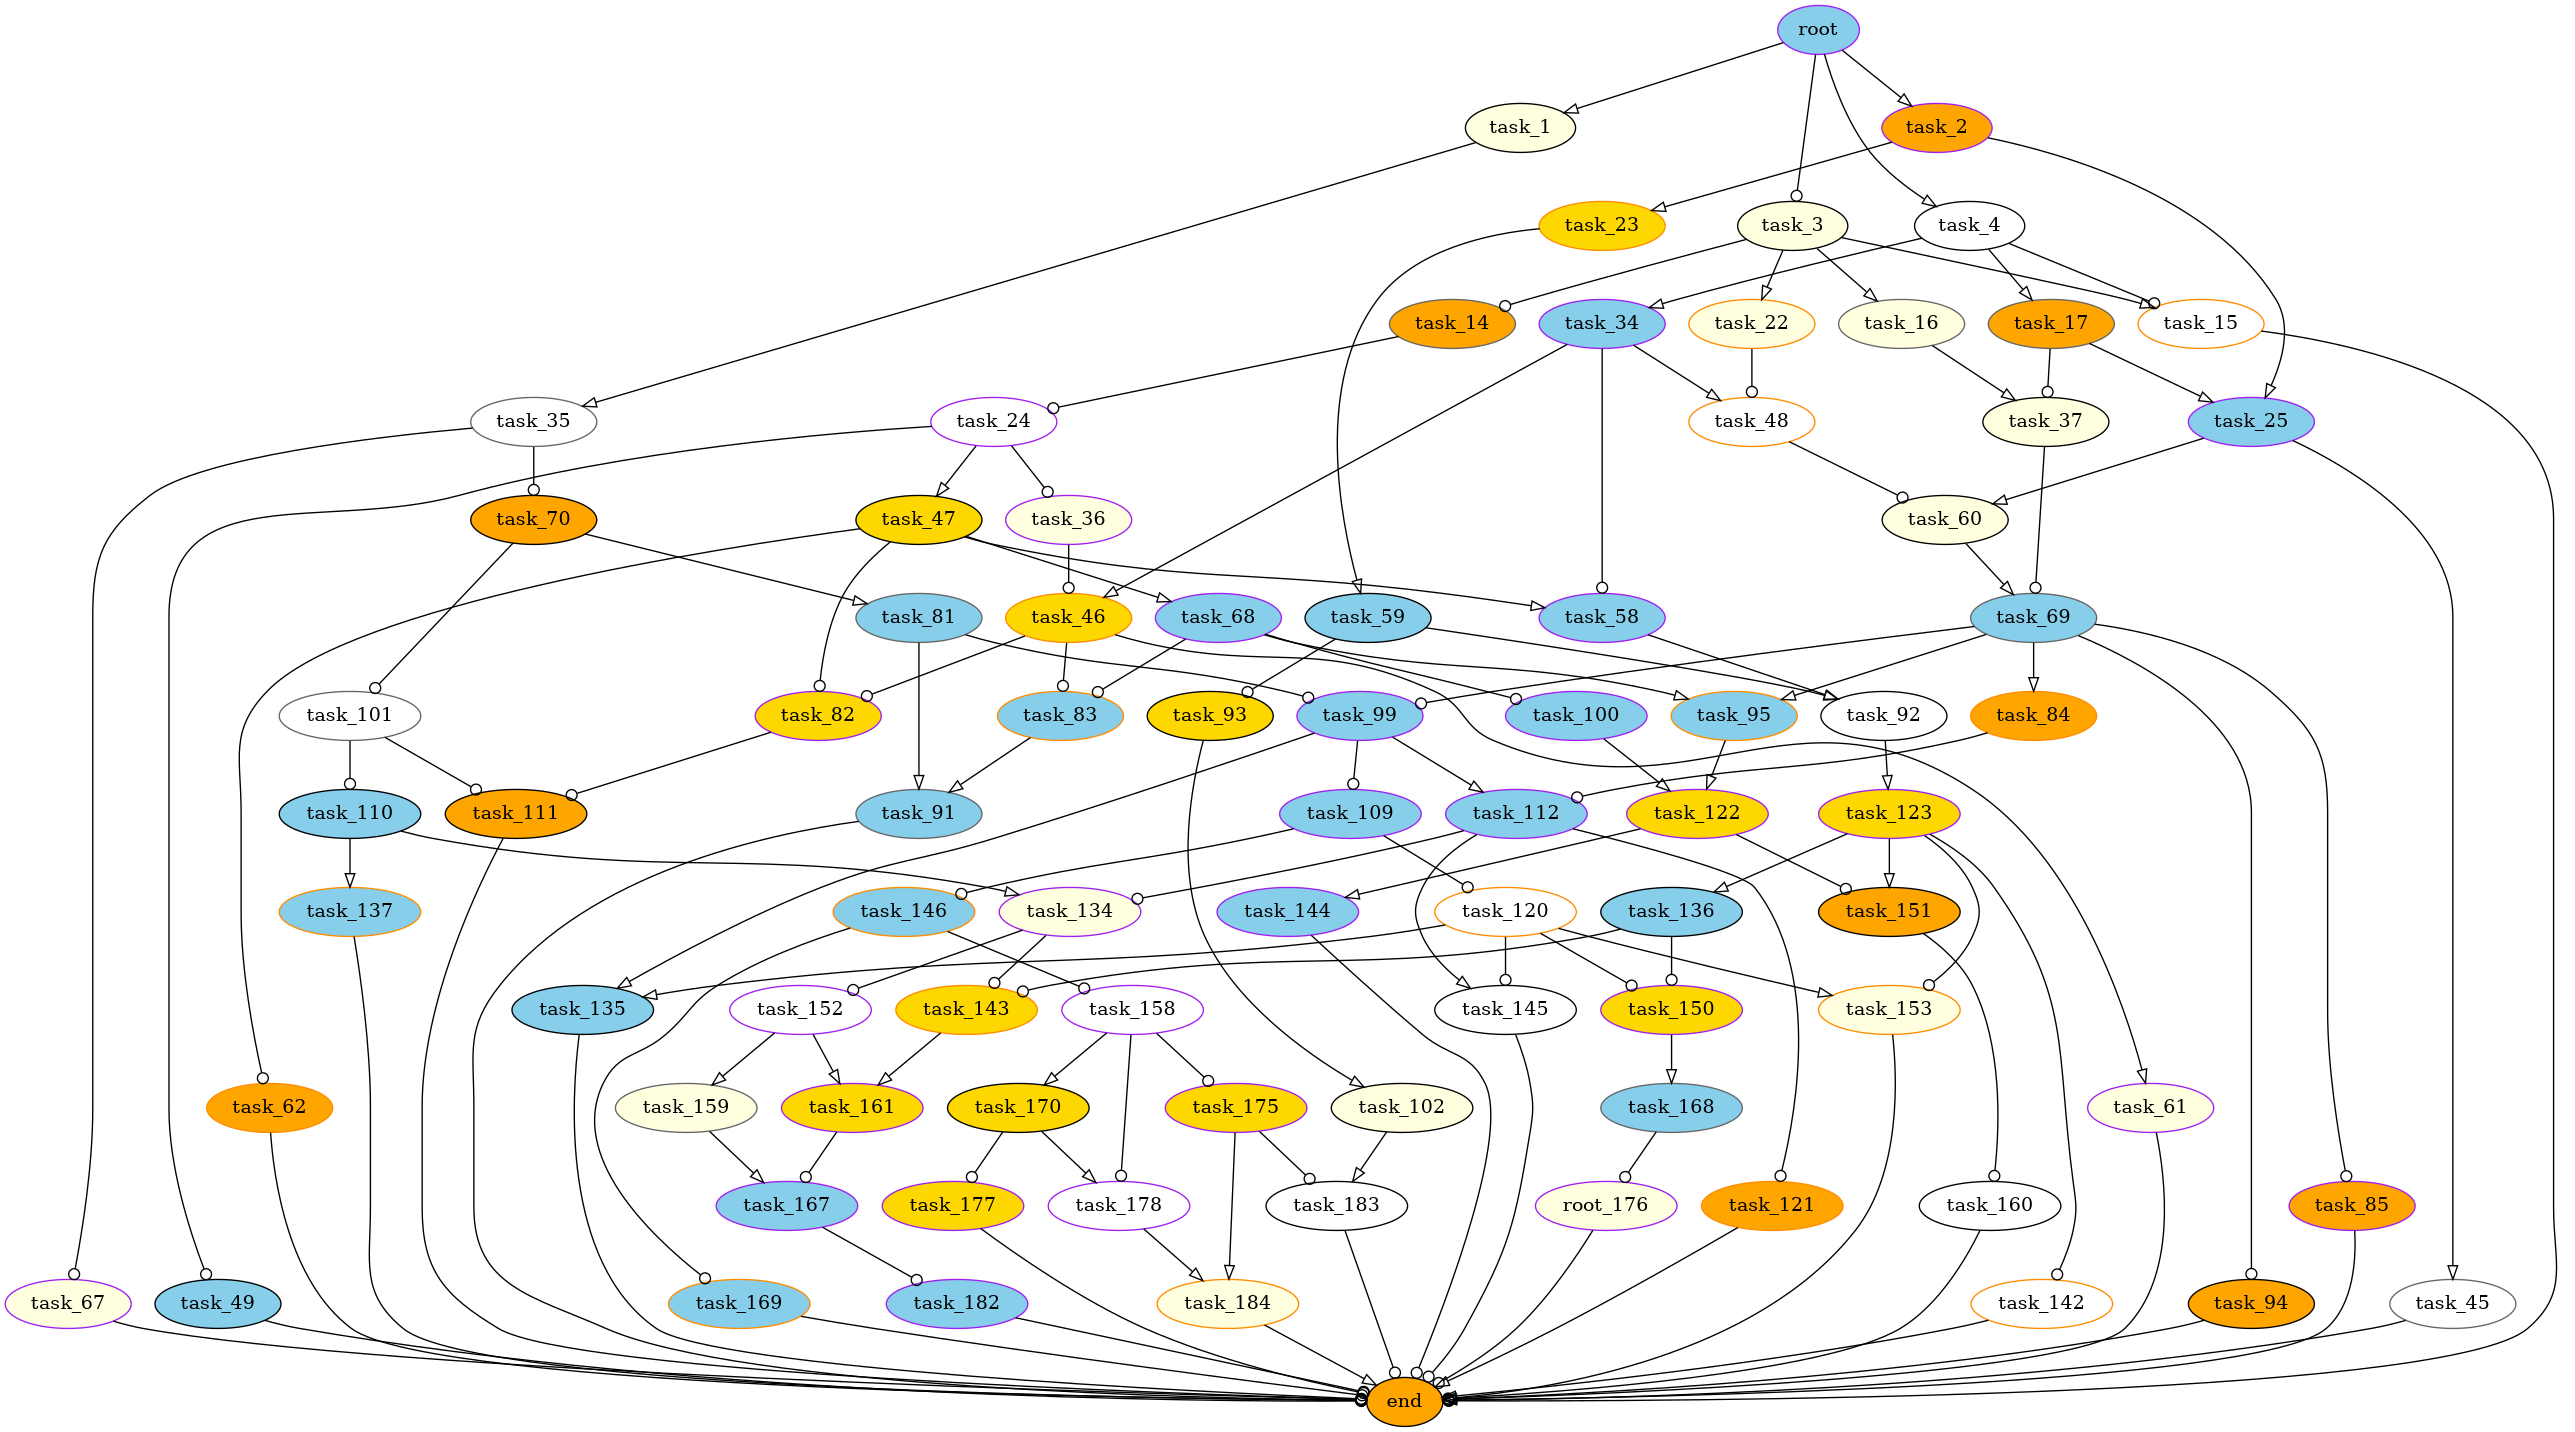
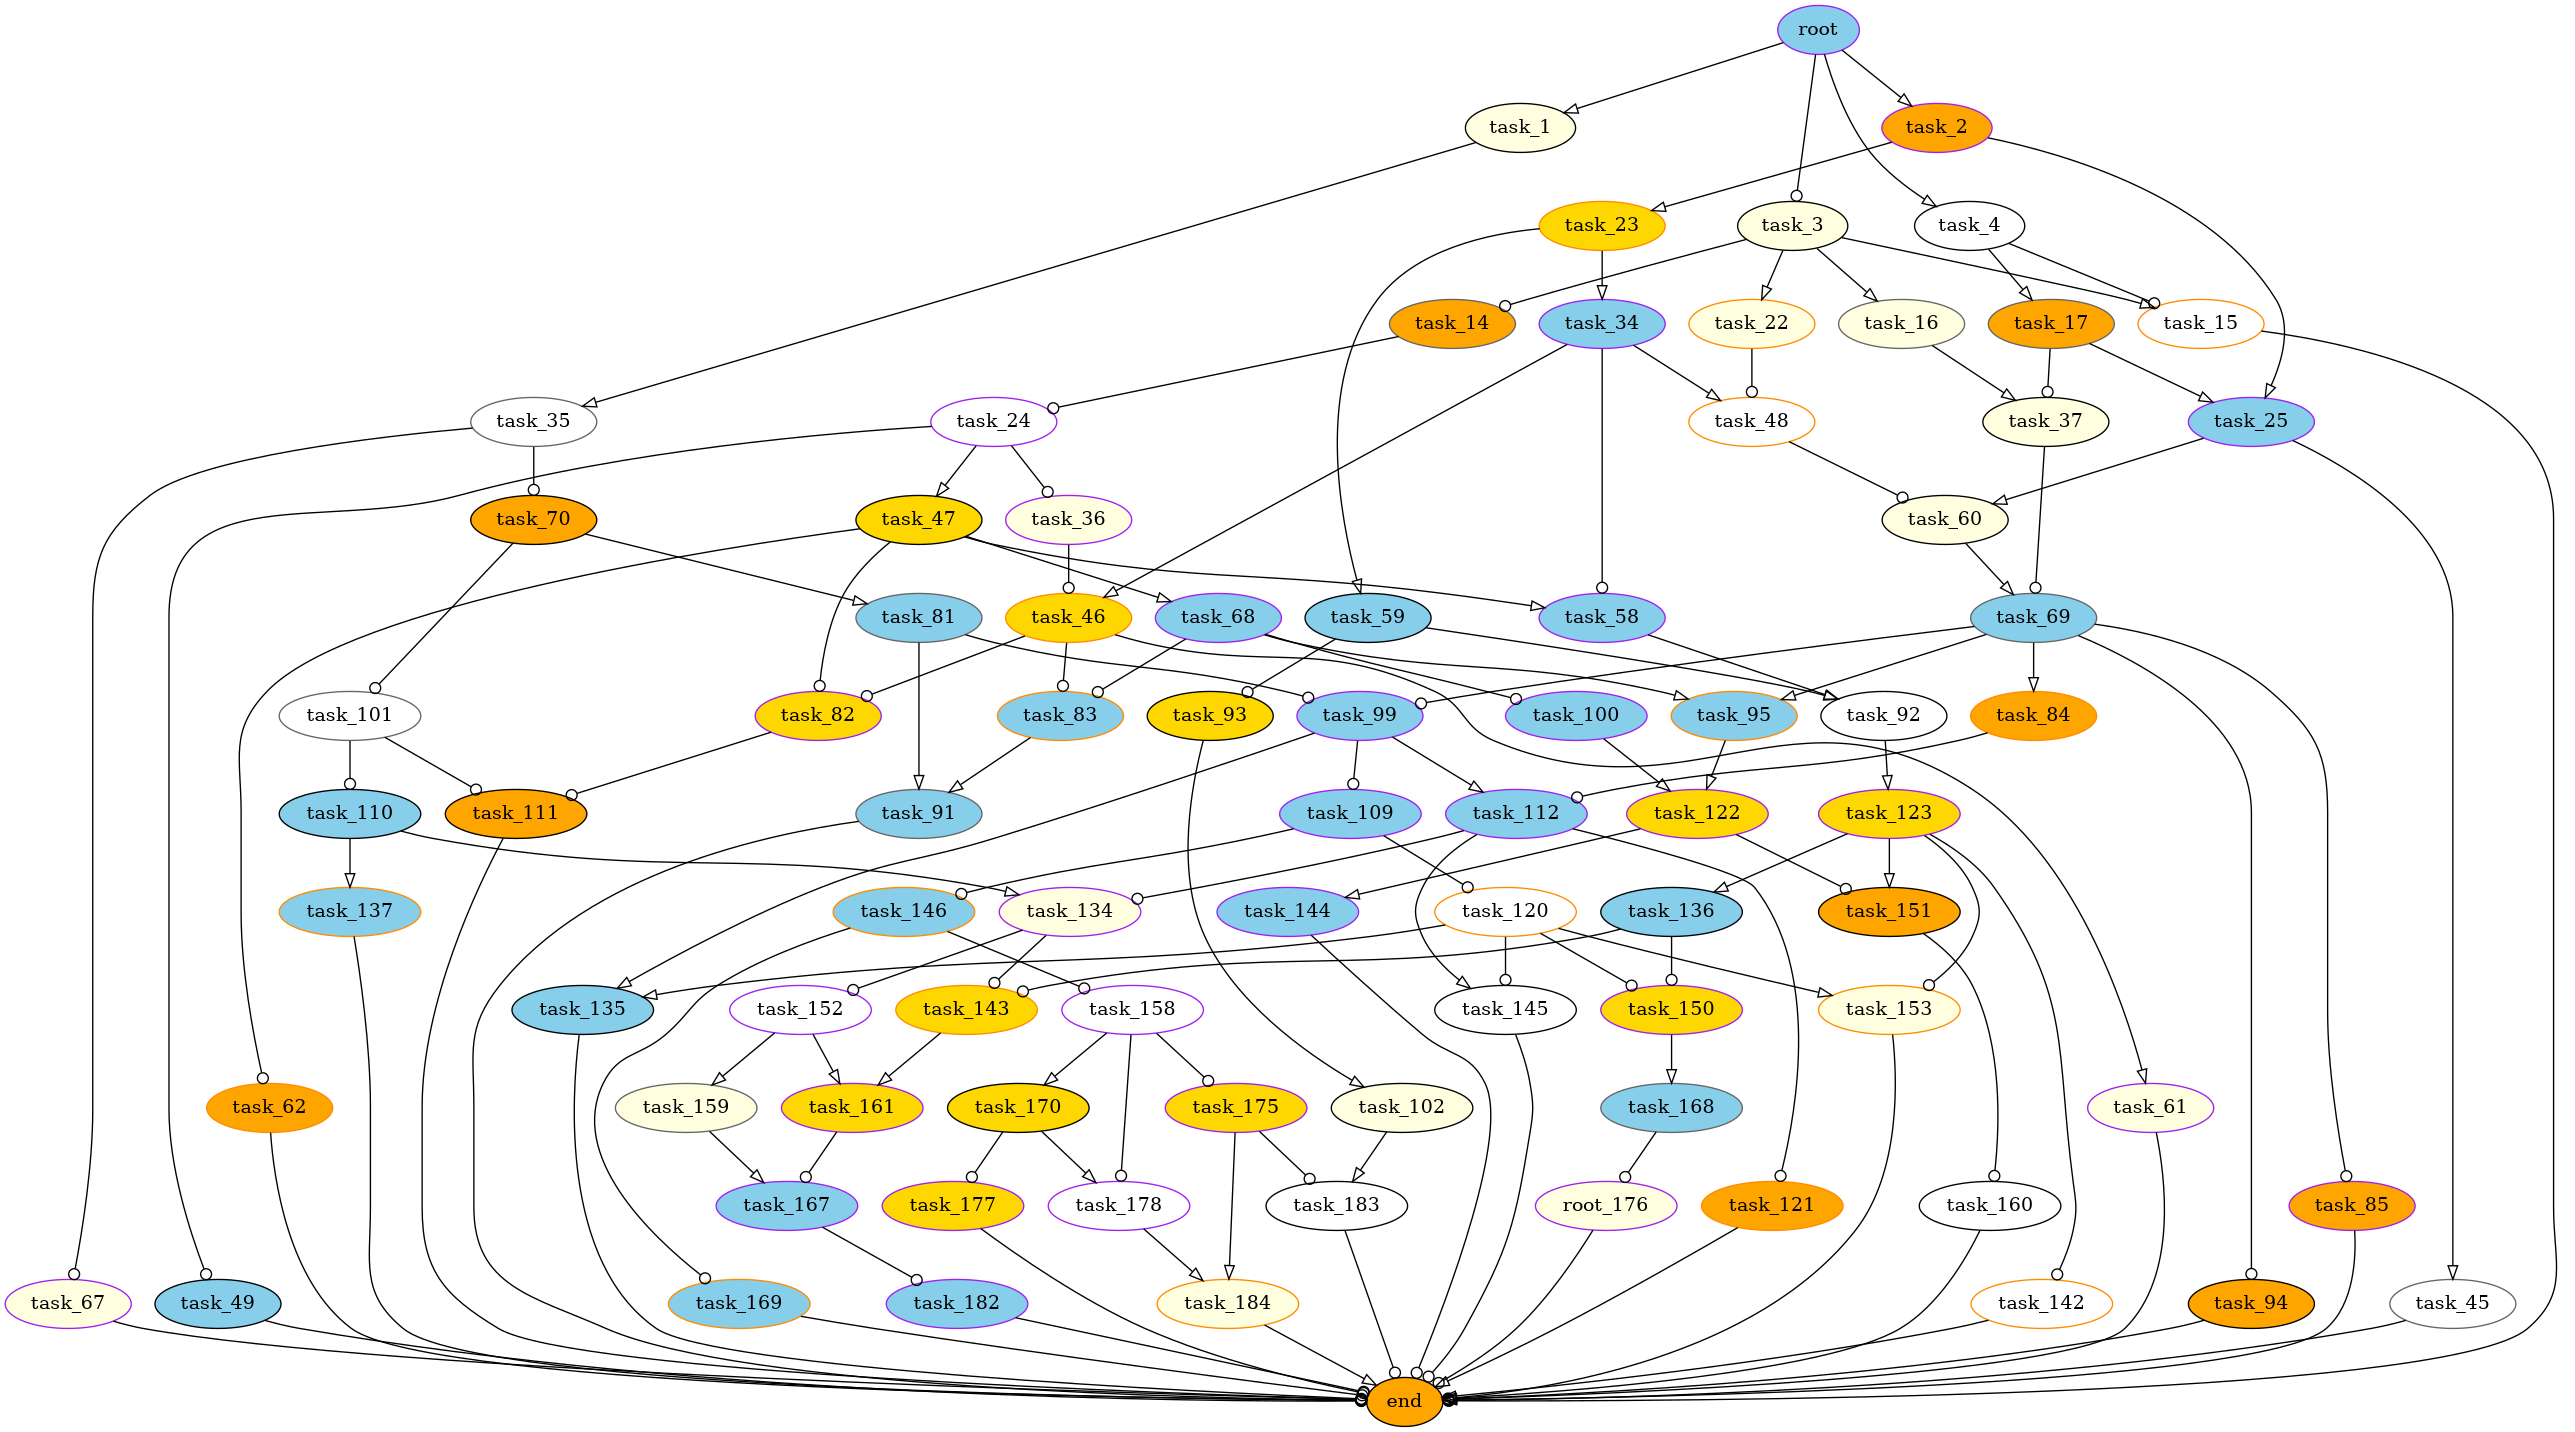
(1792, 269) -> (1602, 268)
